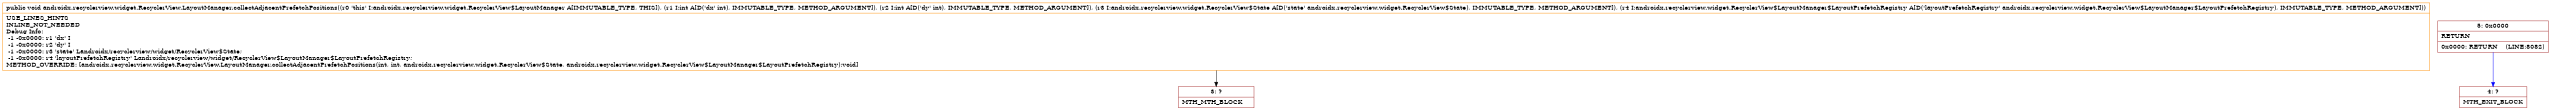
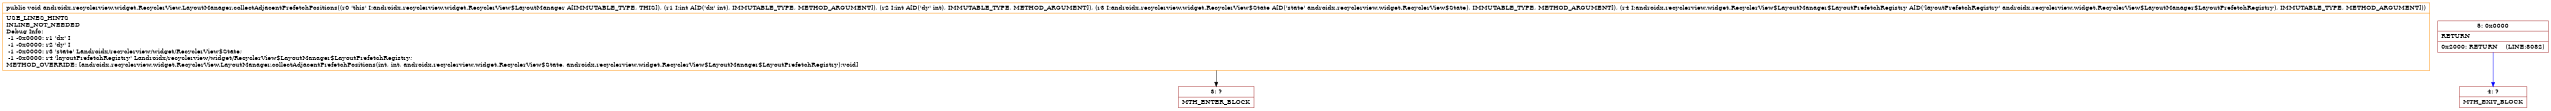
(2493, 47) -> (2493, 47)
(1212, 102) -> (1216, 102)
